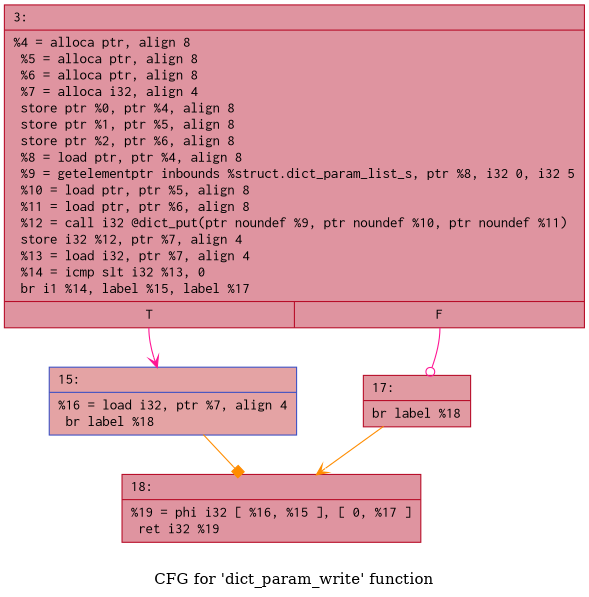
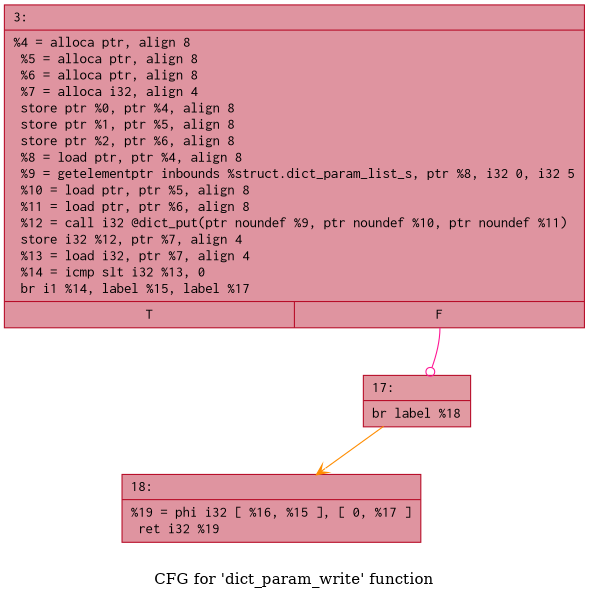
(173, 401) -> none
